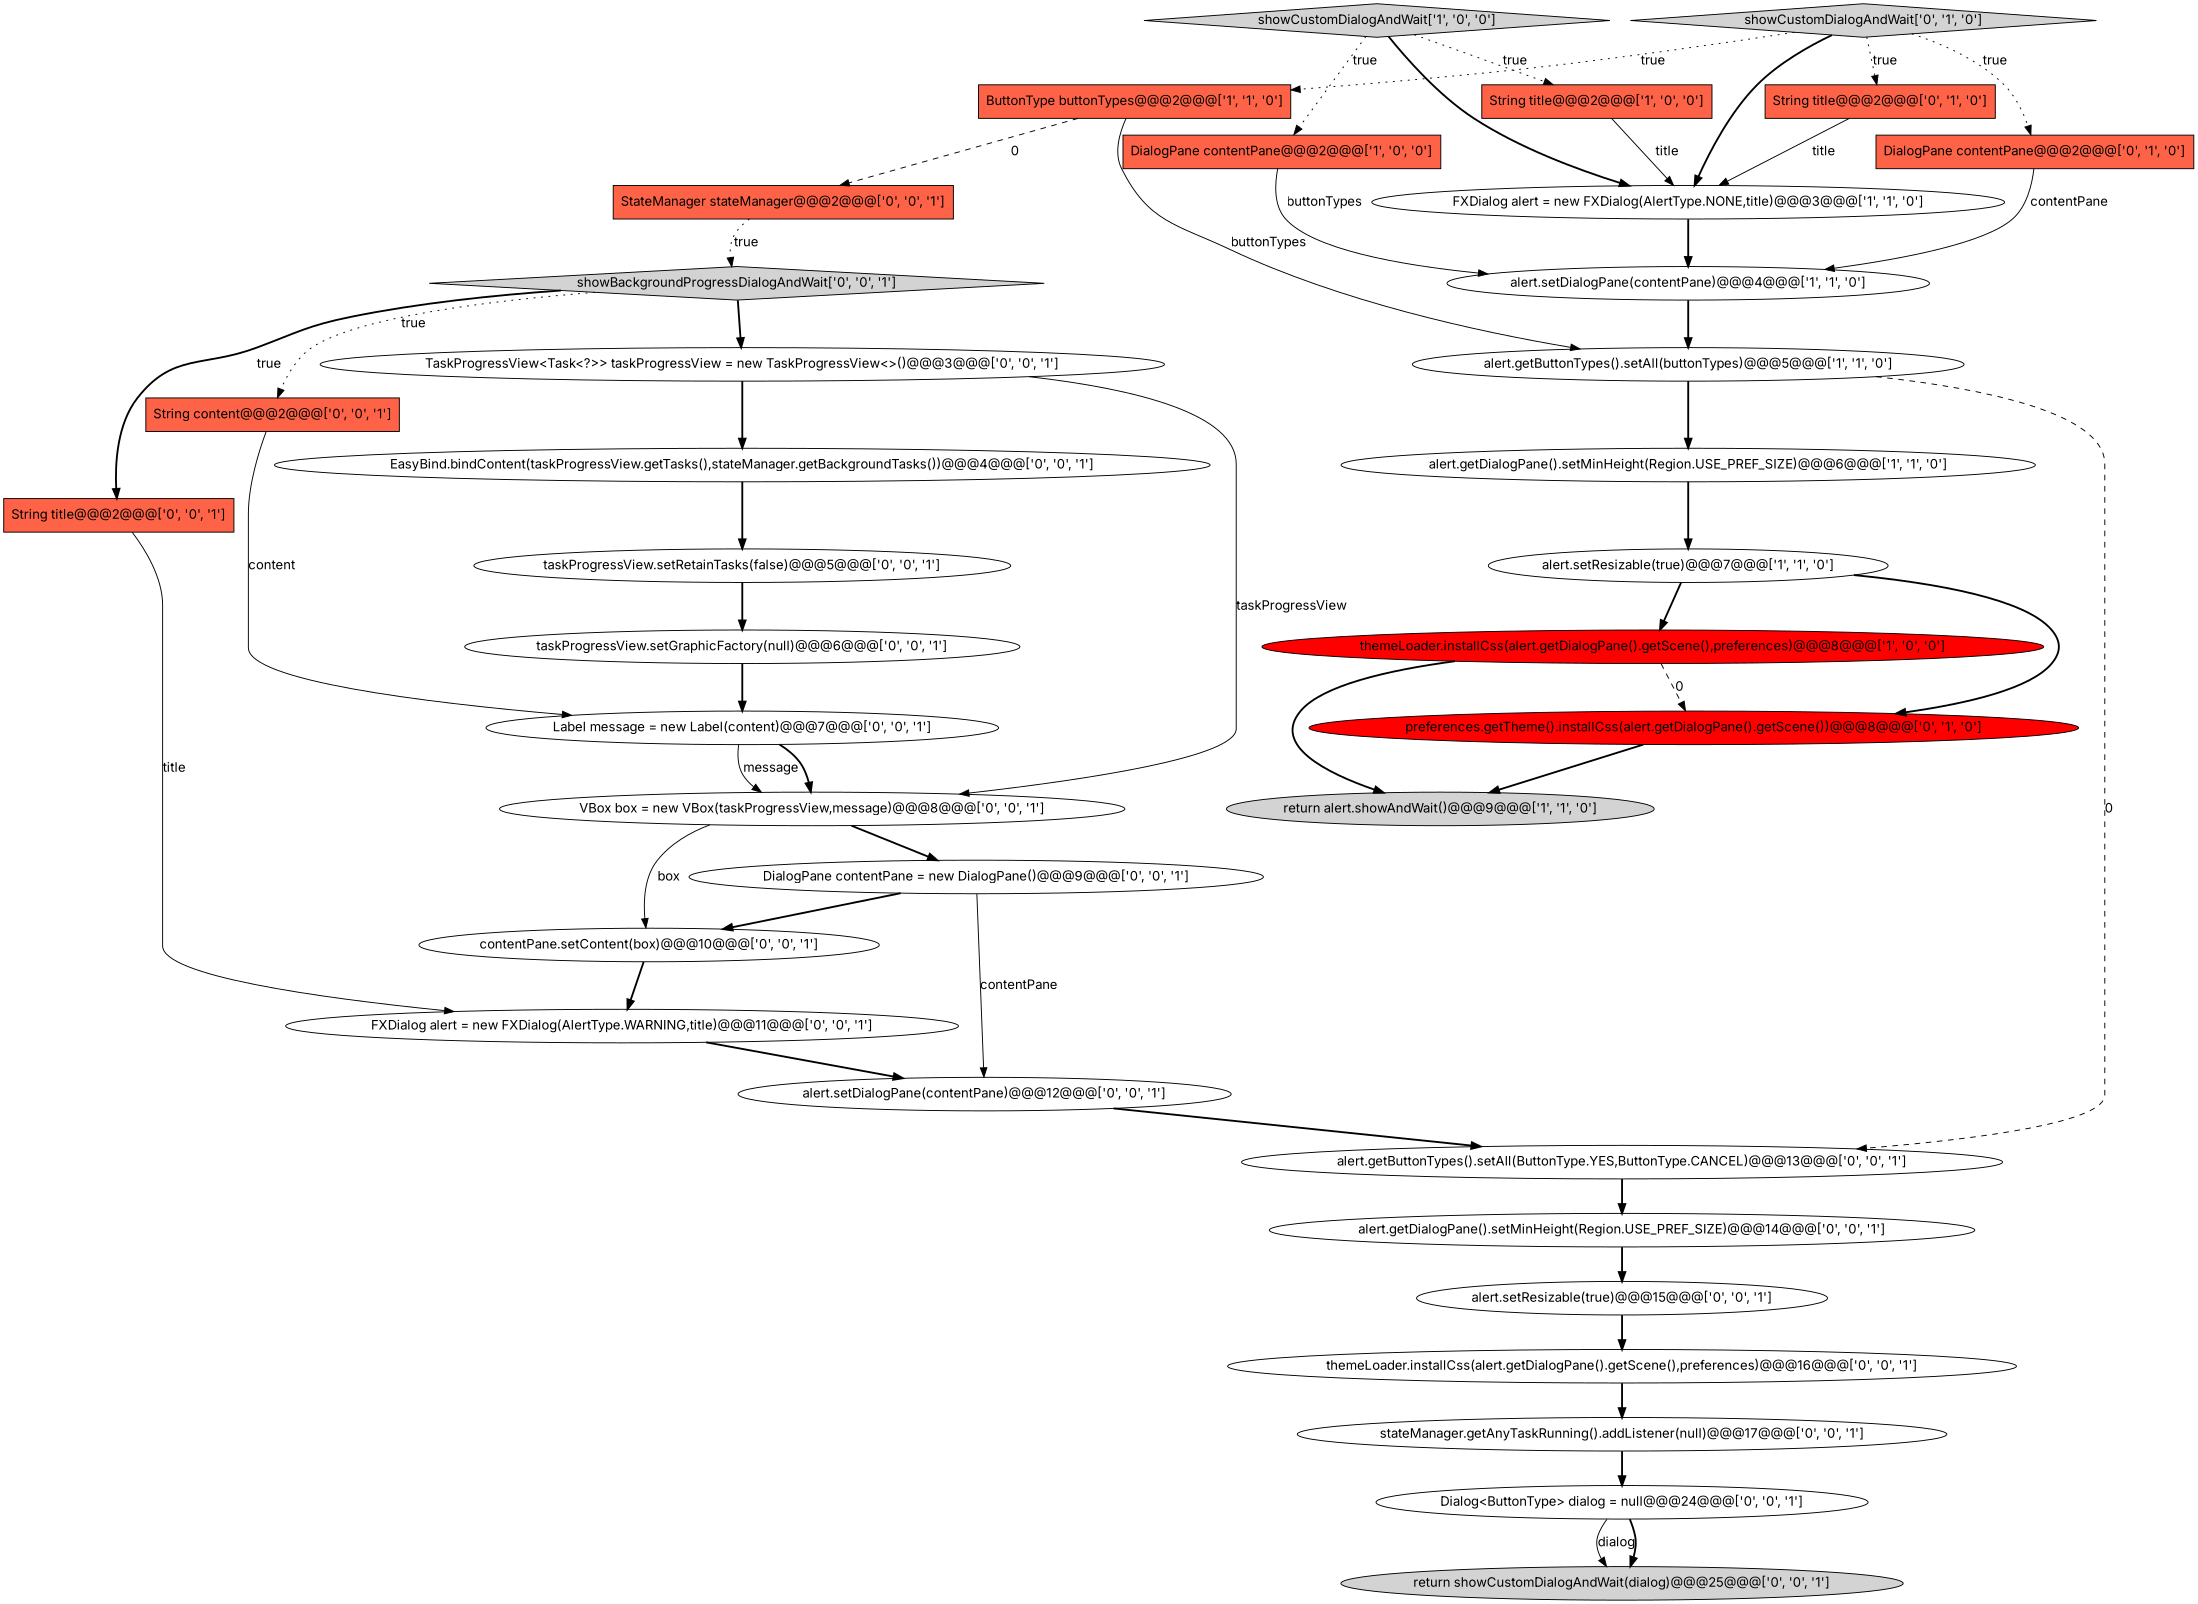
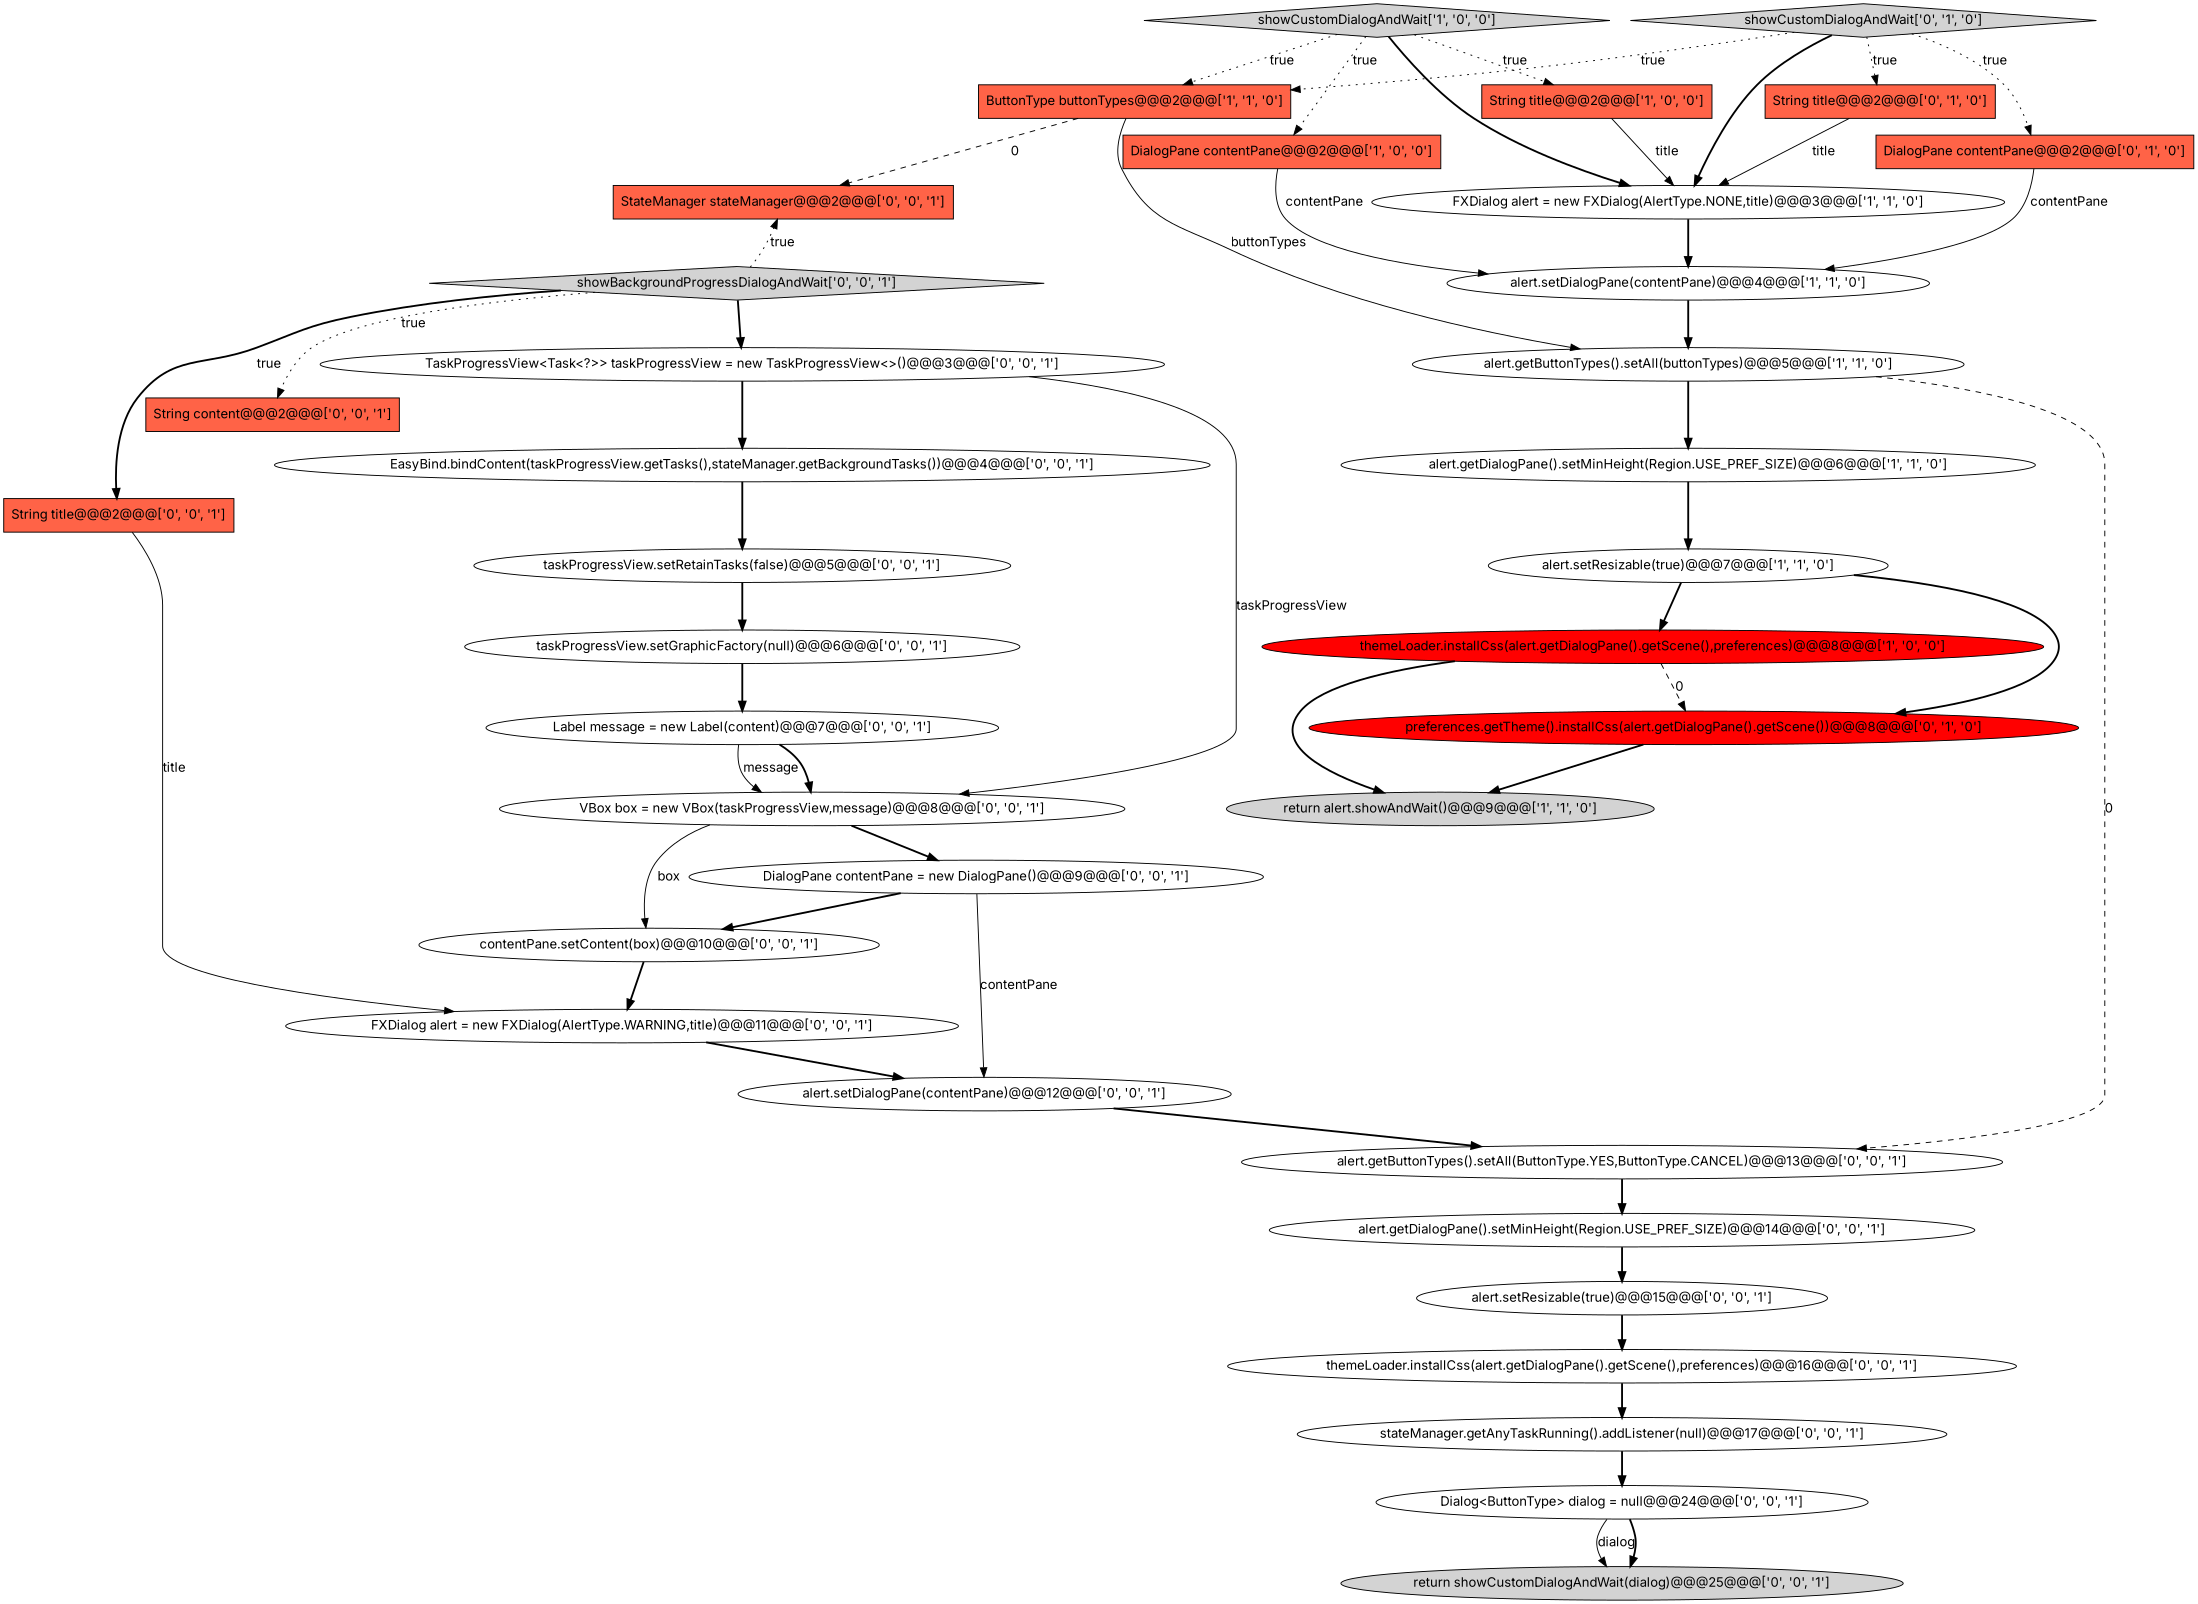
none -> (1265, 58)
(1325, 202) -> (1325, 202)
(734, 235) -> (764, 248)
(293, 675) -> none
